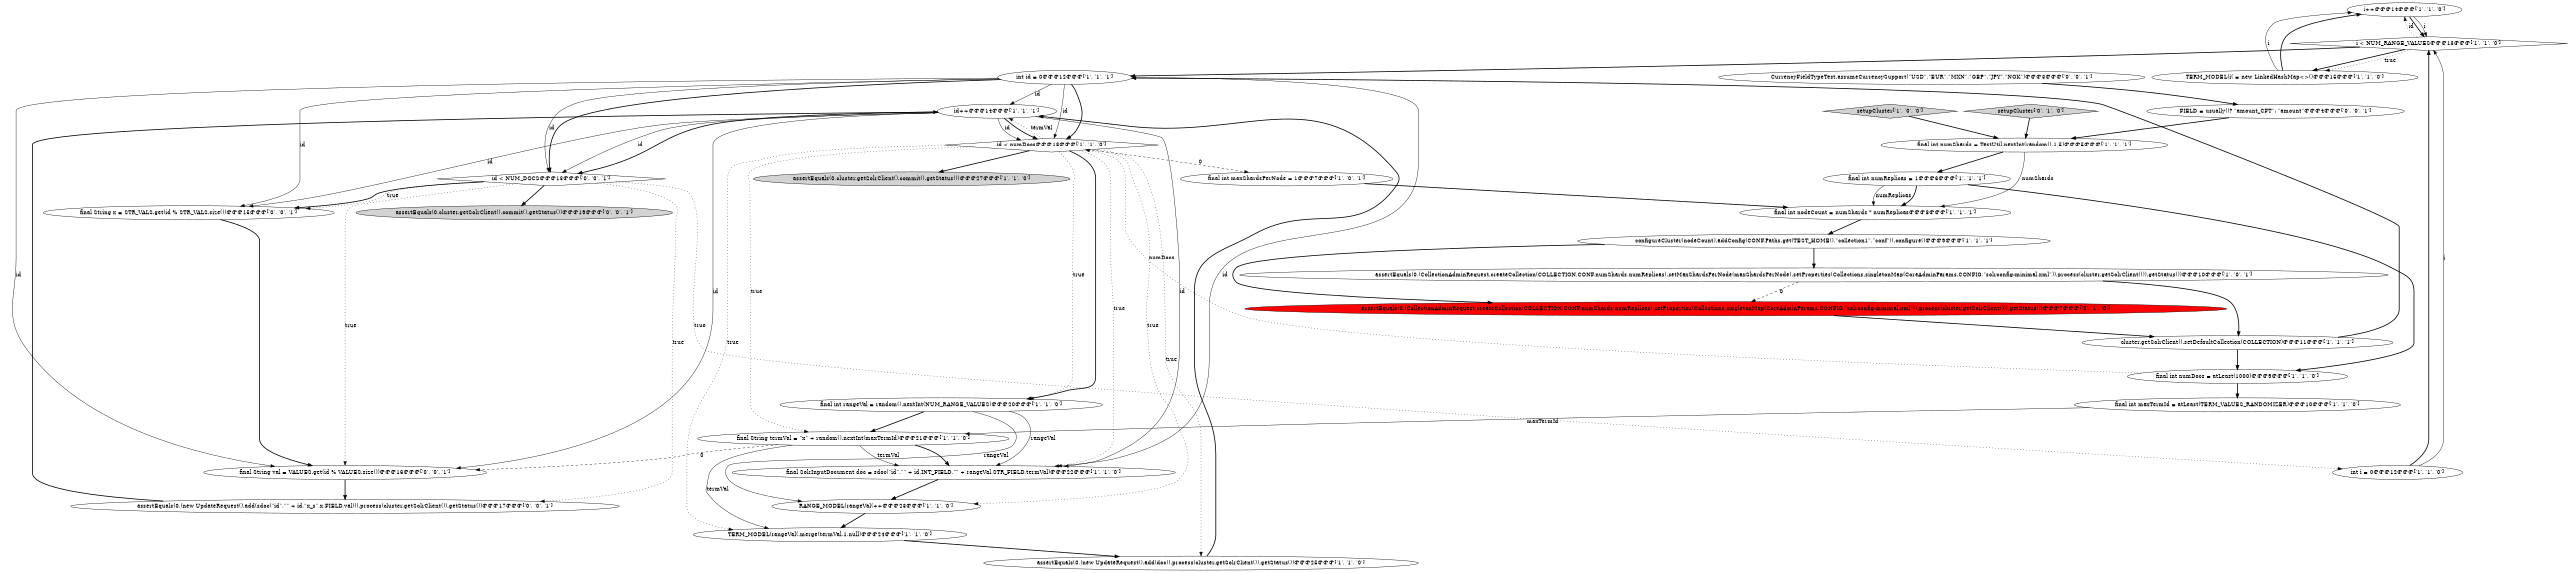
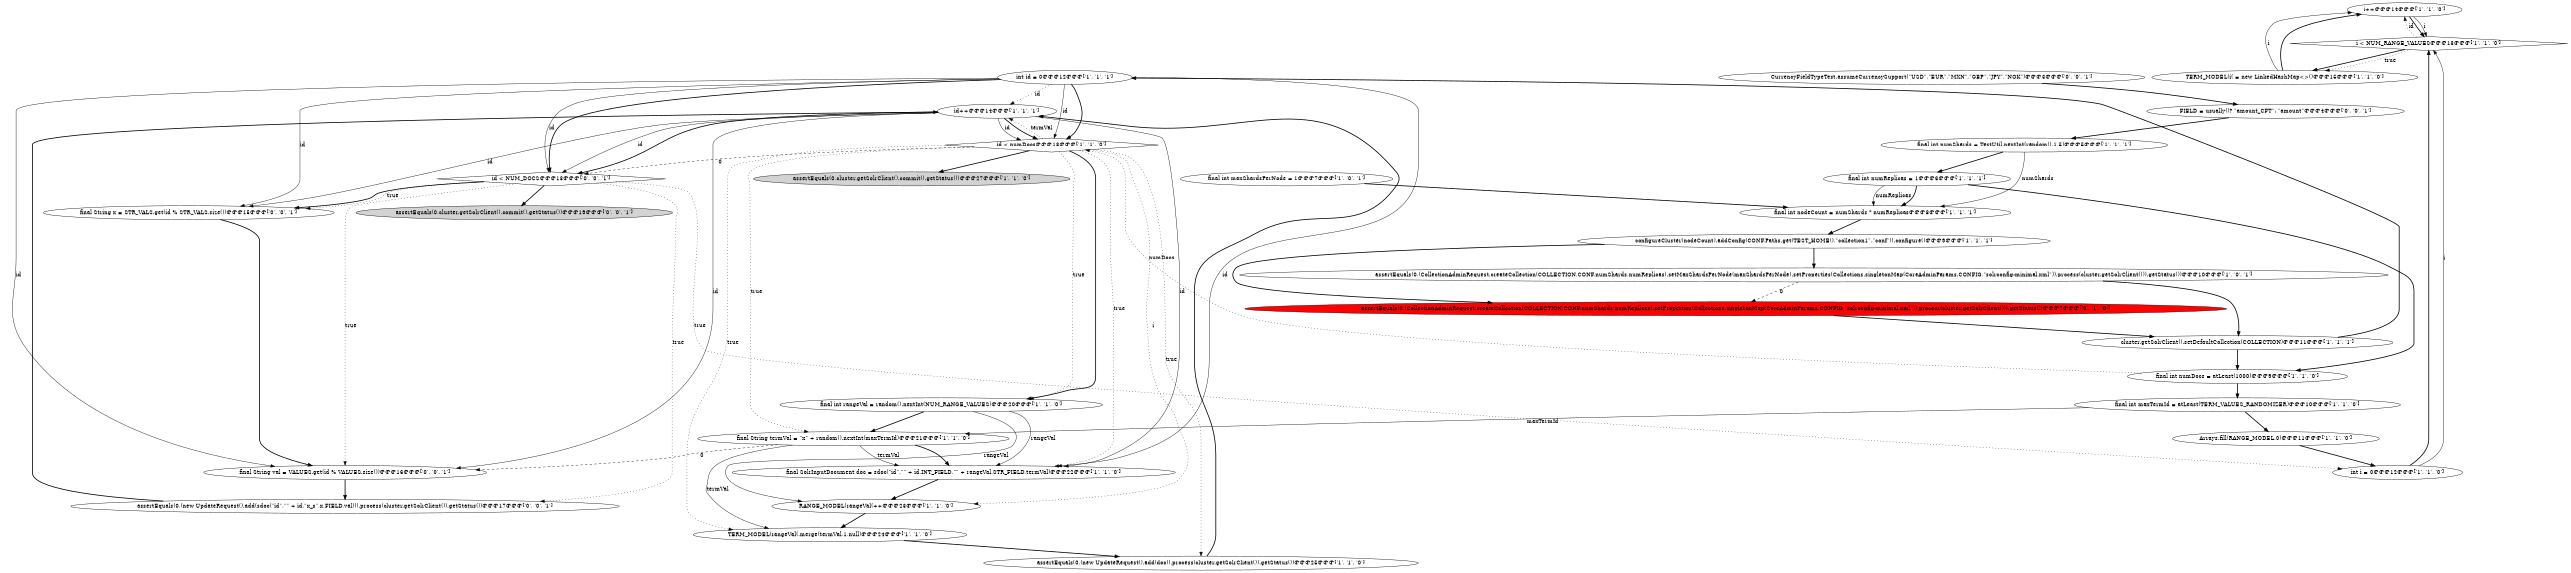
(1747, 64) -> none
(1033, 93) -> (1033, 93)
(1890, 111) -> none
(2031, 111) -> none
(1166, 160) -> (761, 156)
(1153, 326) -> (1153, 326)
none -> (2276, 439)
